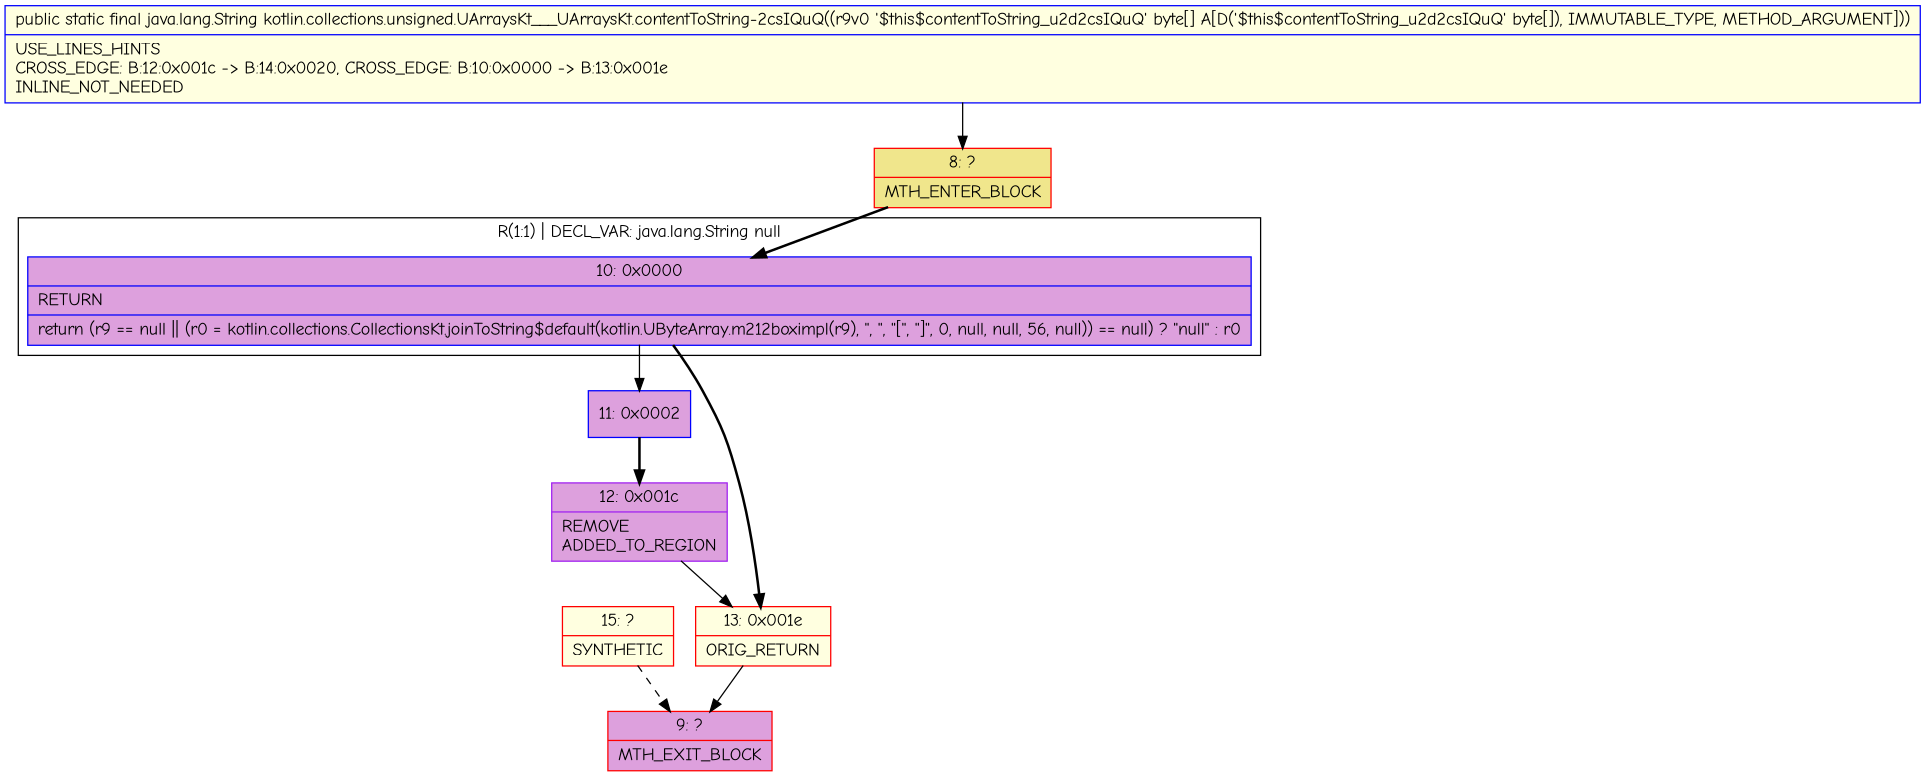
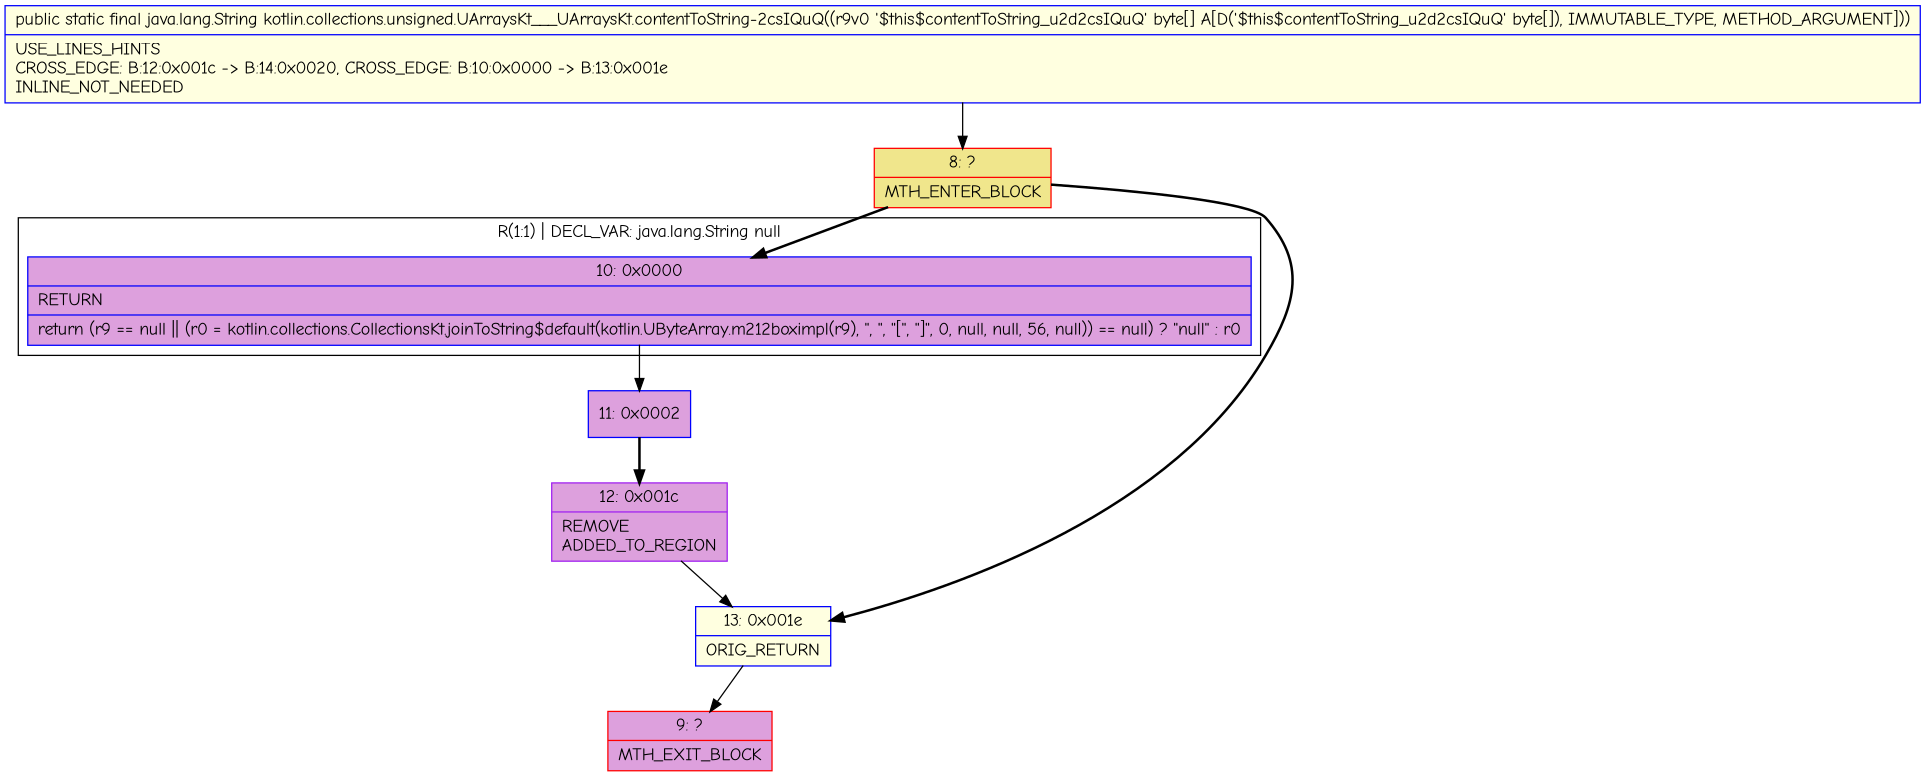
(734, 463) -> (1224, 412)
(618, 636) -> none
(763, 636) -> (763, 636)
